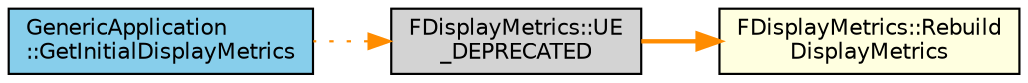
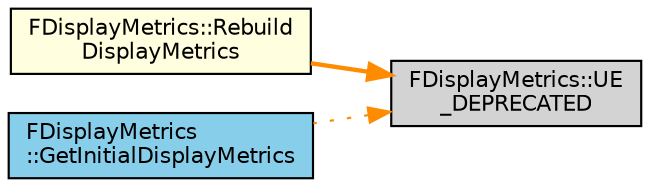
(161, 41) -> (161, 146)
(669, 41) -> (340, 68)
